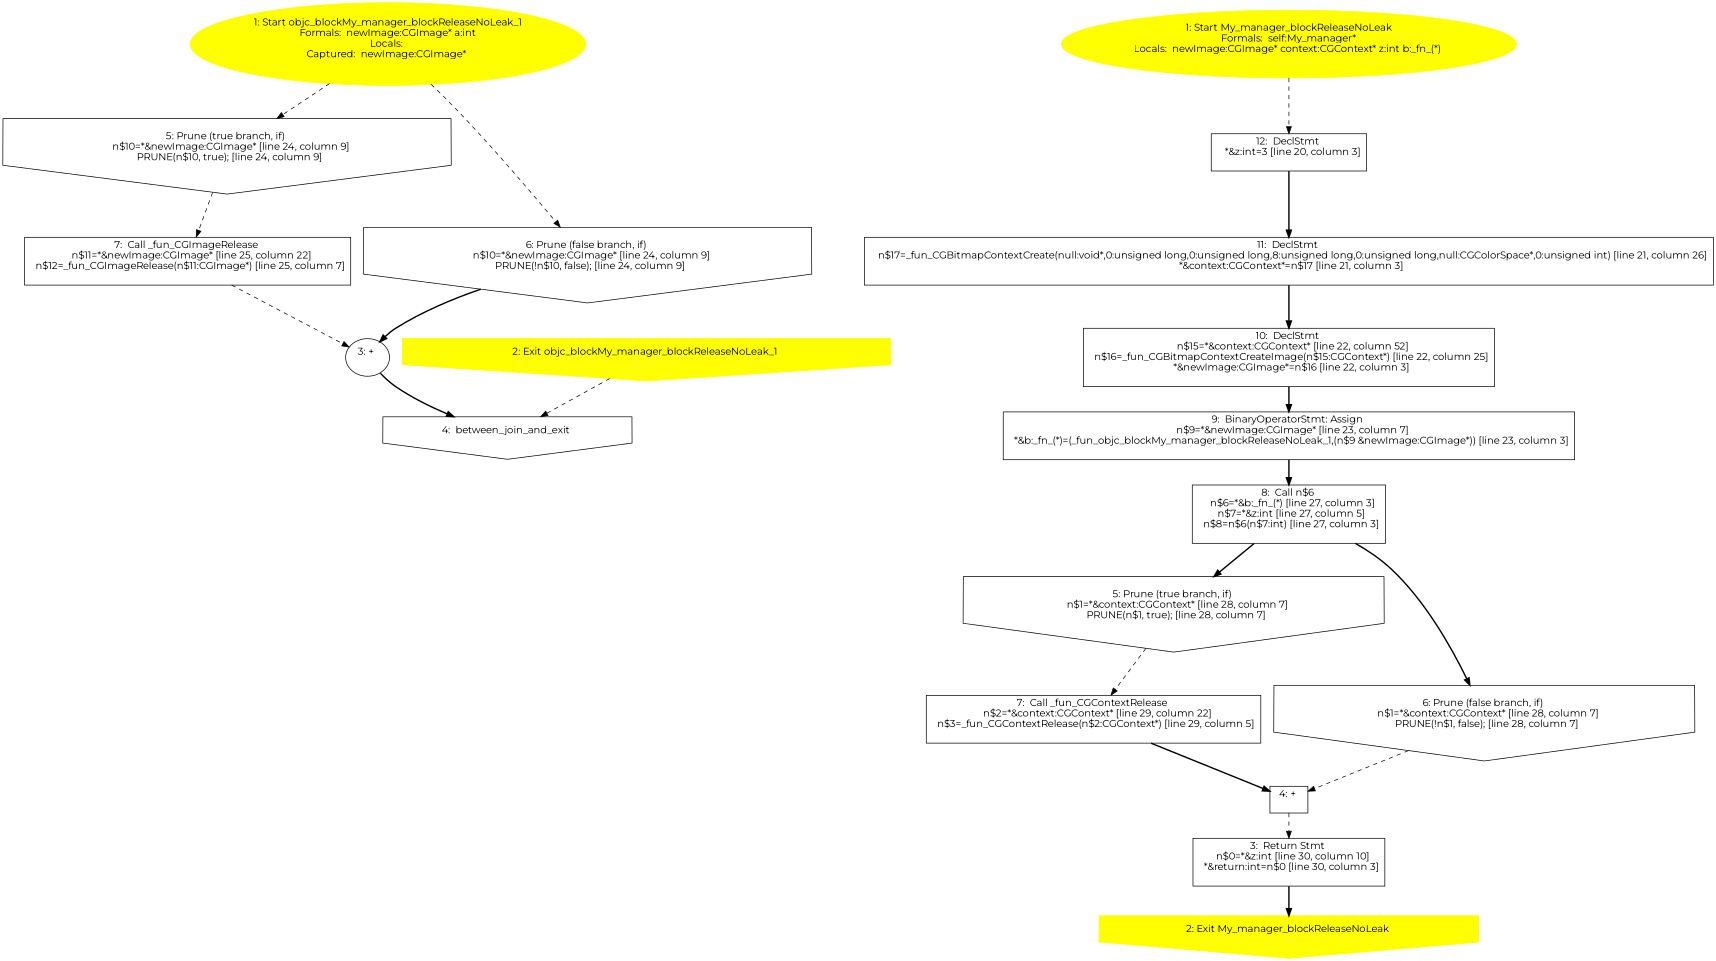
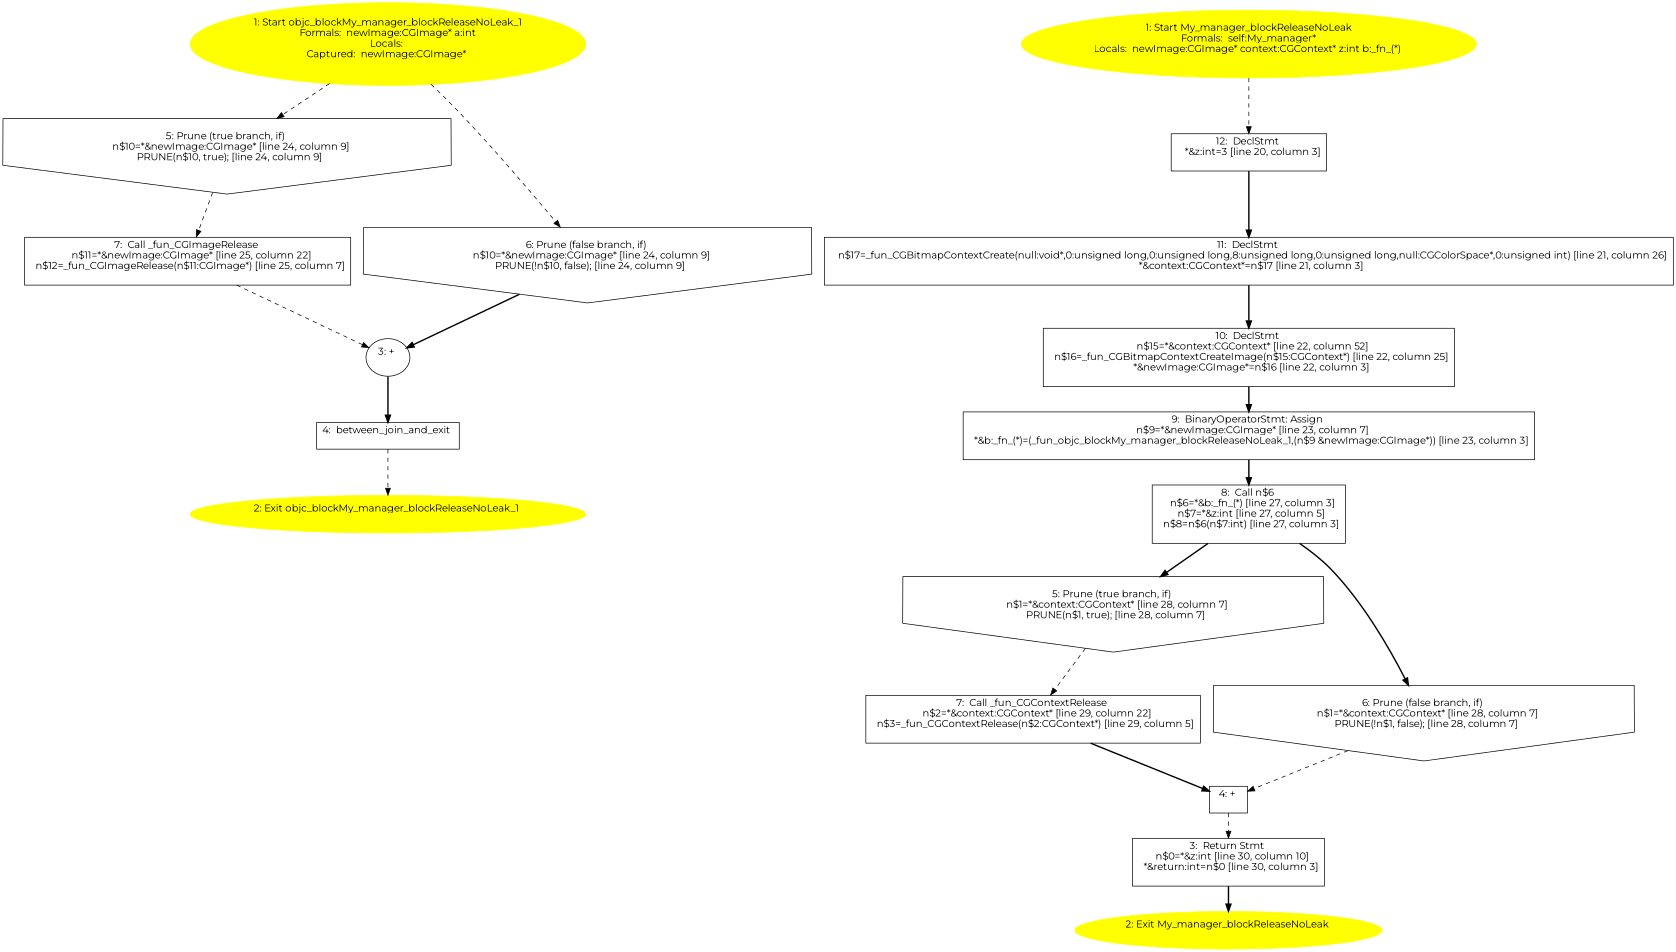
(647, 357) -> (388, 514)
(578, 396) -> (388, 469)
(507, 436) -> (388, 436)
(1289, 935) -> (1228, 930)
